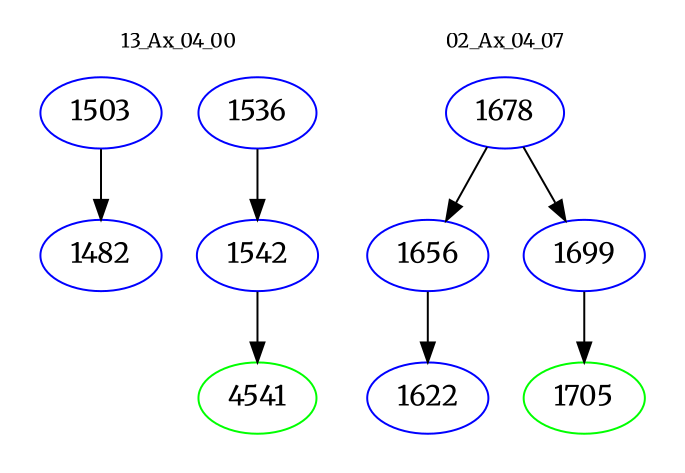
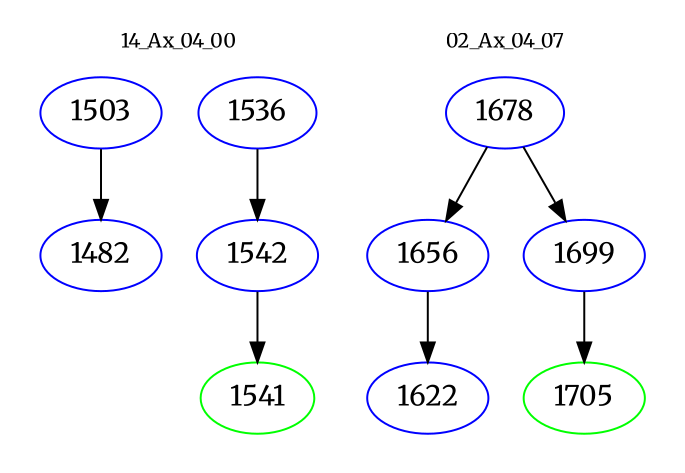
(179, 43) -> (179, 43)
(257, 398) -> (257, 398)
